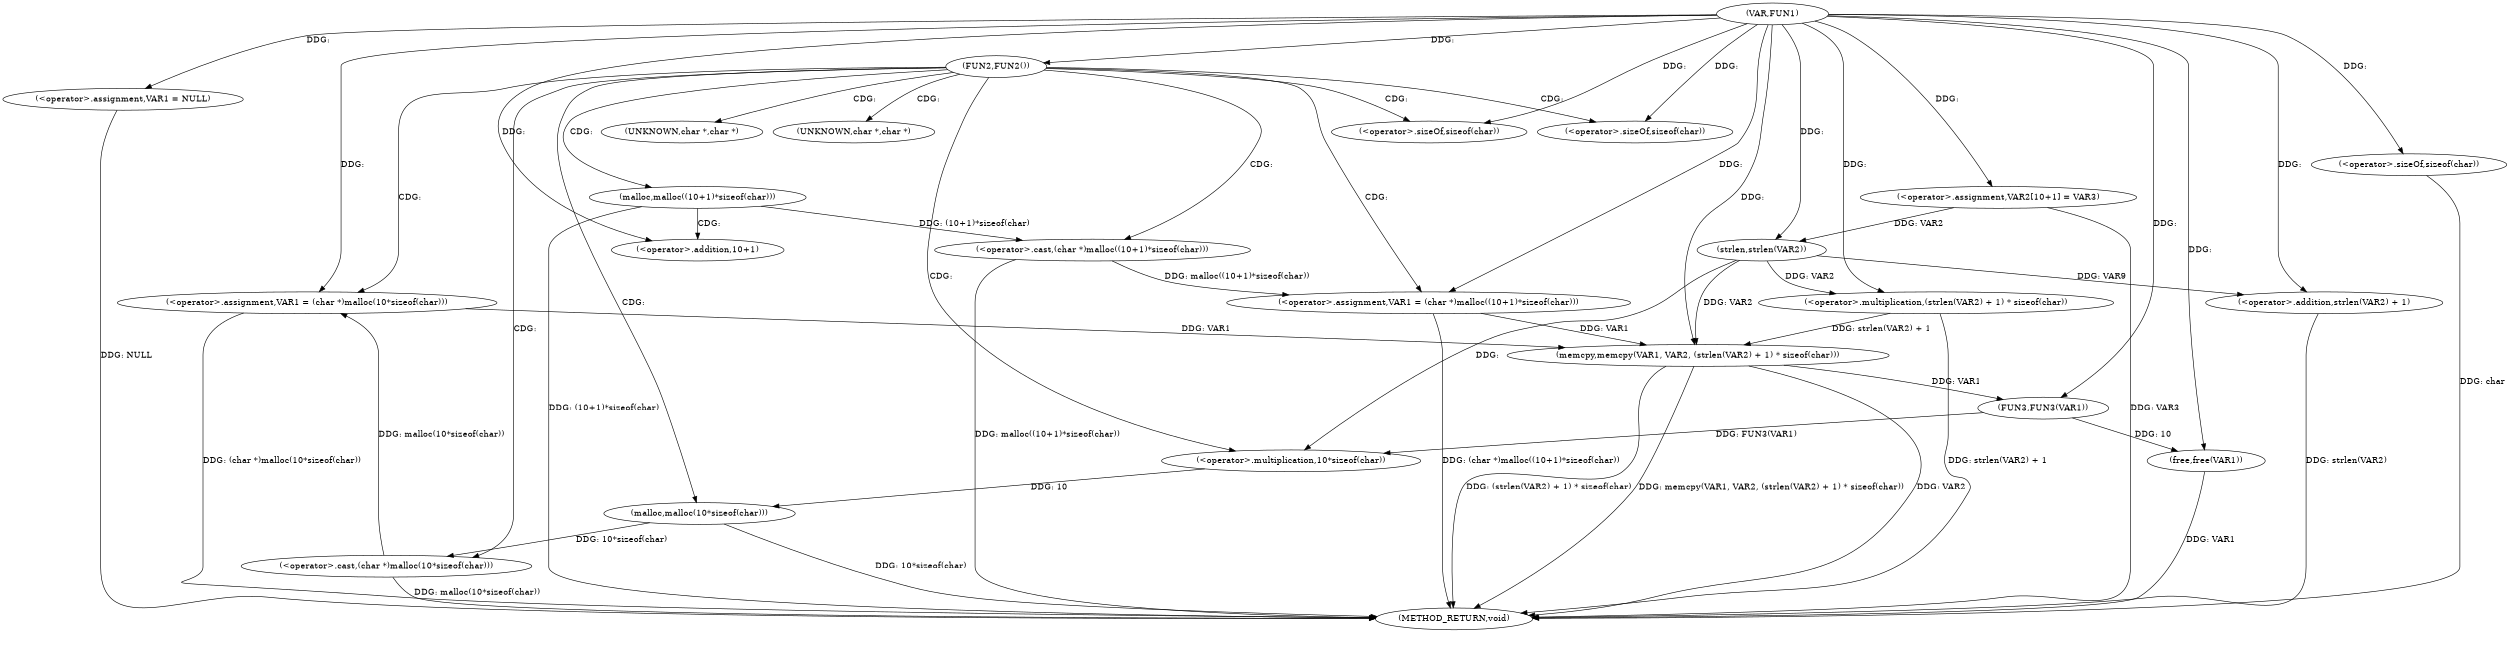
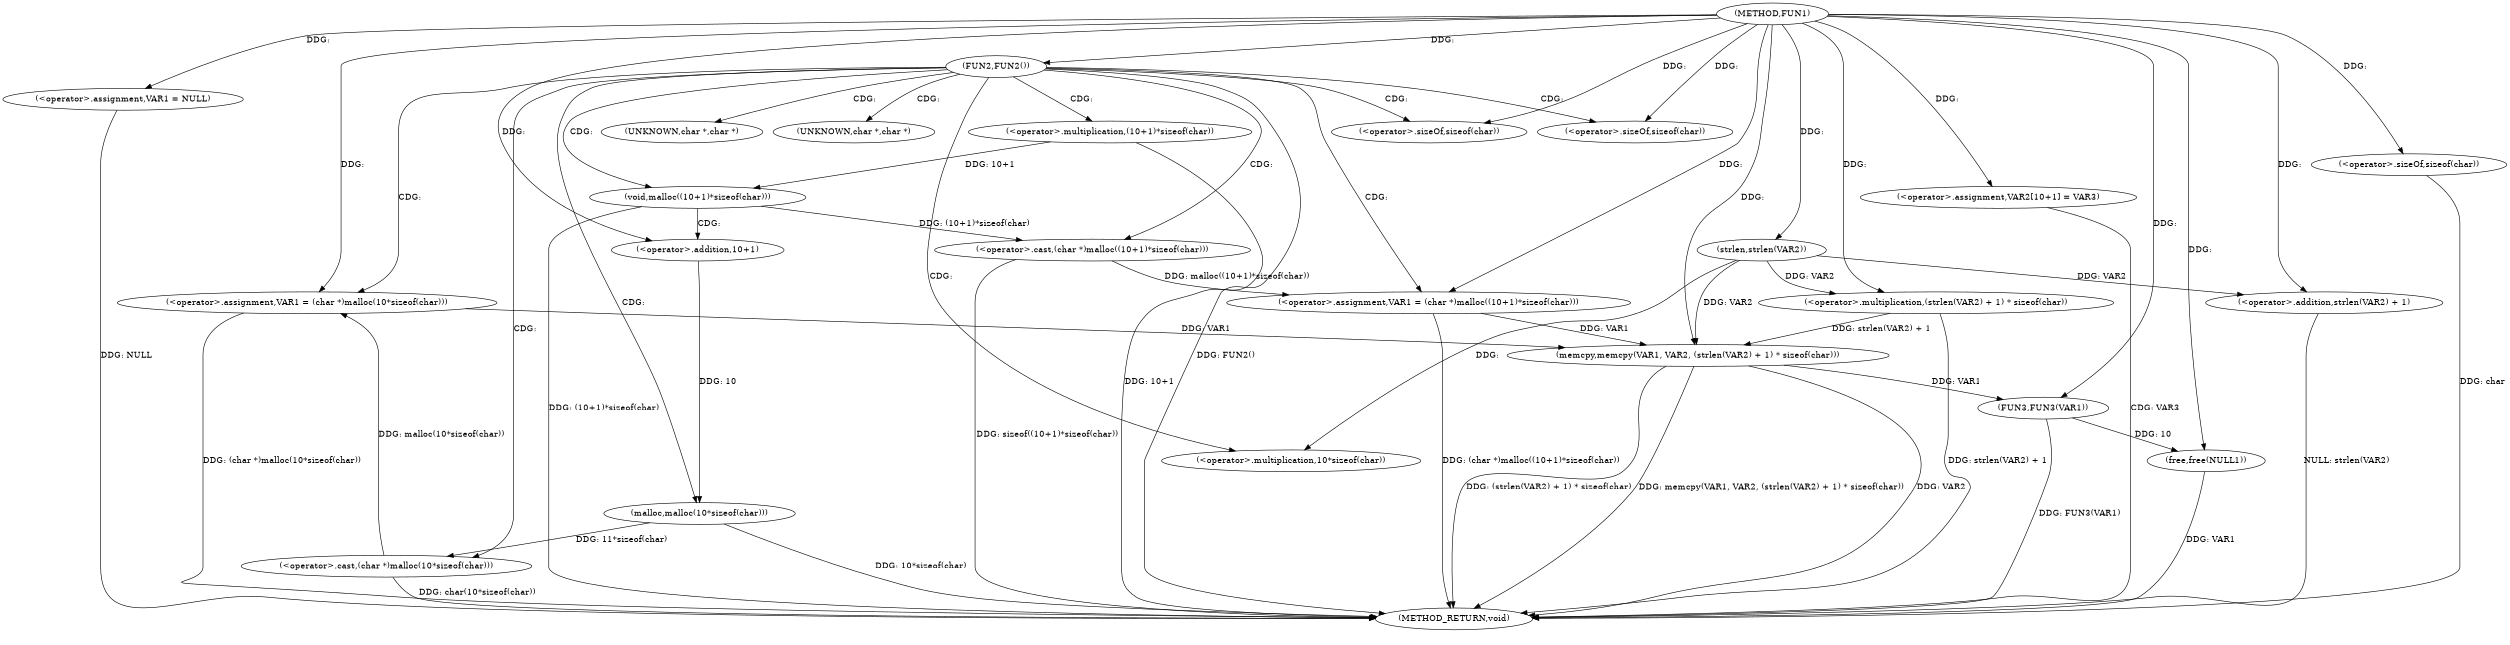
(1773, 14) -> (1773, 14)
none -> (1110, 132)
(698, 197) -> (698, 197)
(1880, 224) -> none
(2102, 276) -> (2102, 276)
none -> (1205, 326)
(2155, 408) -> (2155, 408)
(1687, 432) -> (2001, 586)
(1048, 434) -> (1048, 434)
(2206, 461) -> (2206, 461)
(2347, 461) -> (2347, 461)
(992, 487) -> (700, 379)
(622, 540) -> (622, 540)
(477, 593) -> (477, 593)
